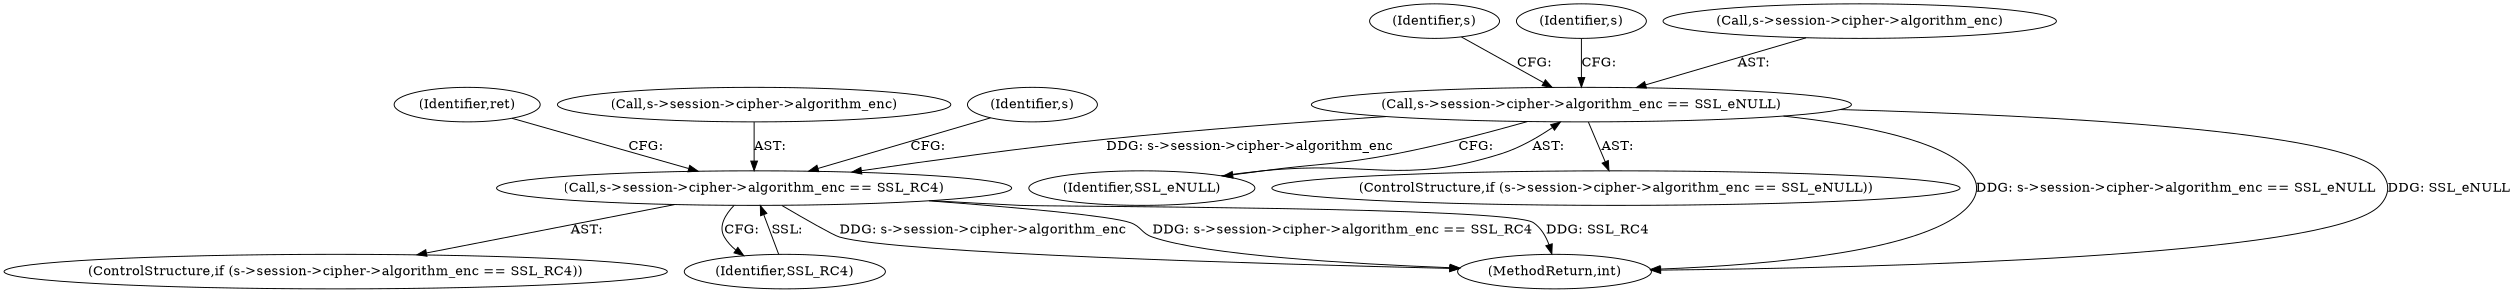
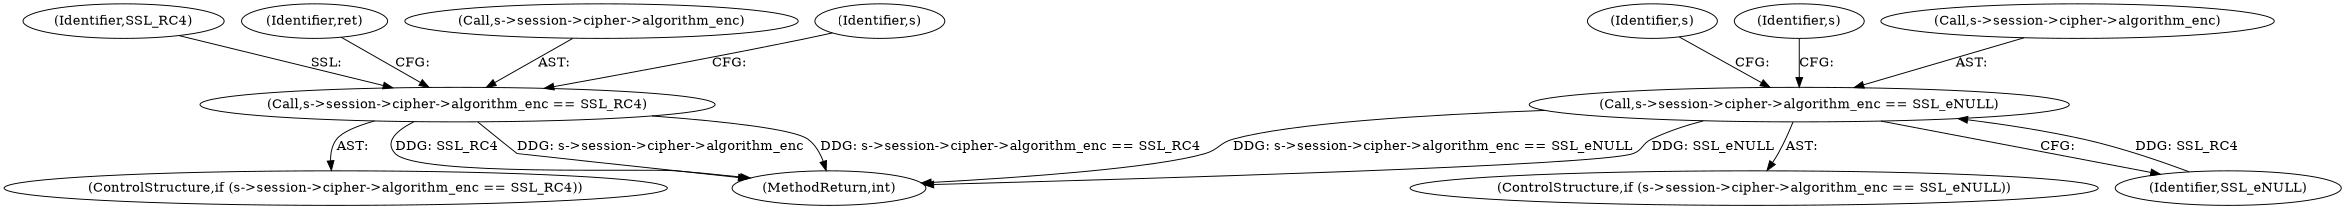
(1123, 137) -> none
(1551, 146) -> (2187, 146)
(722, 228) -> none
